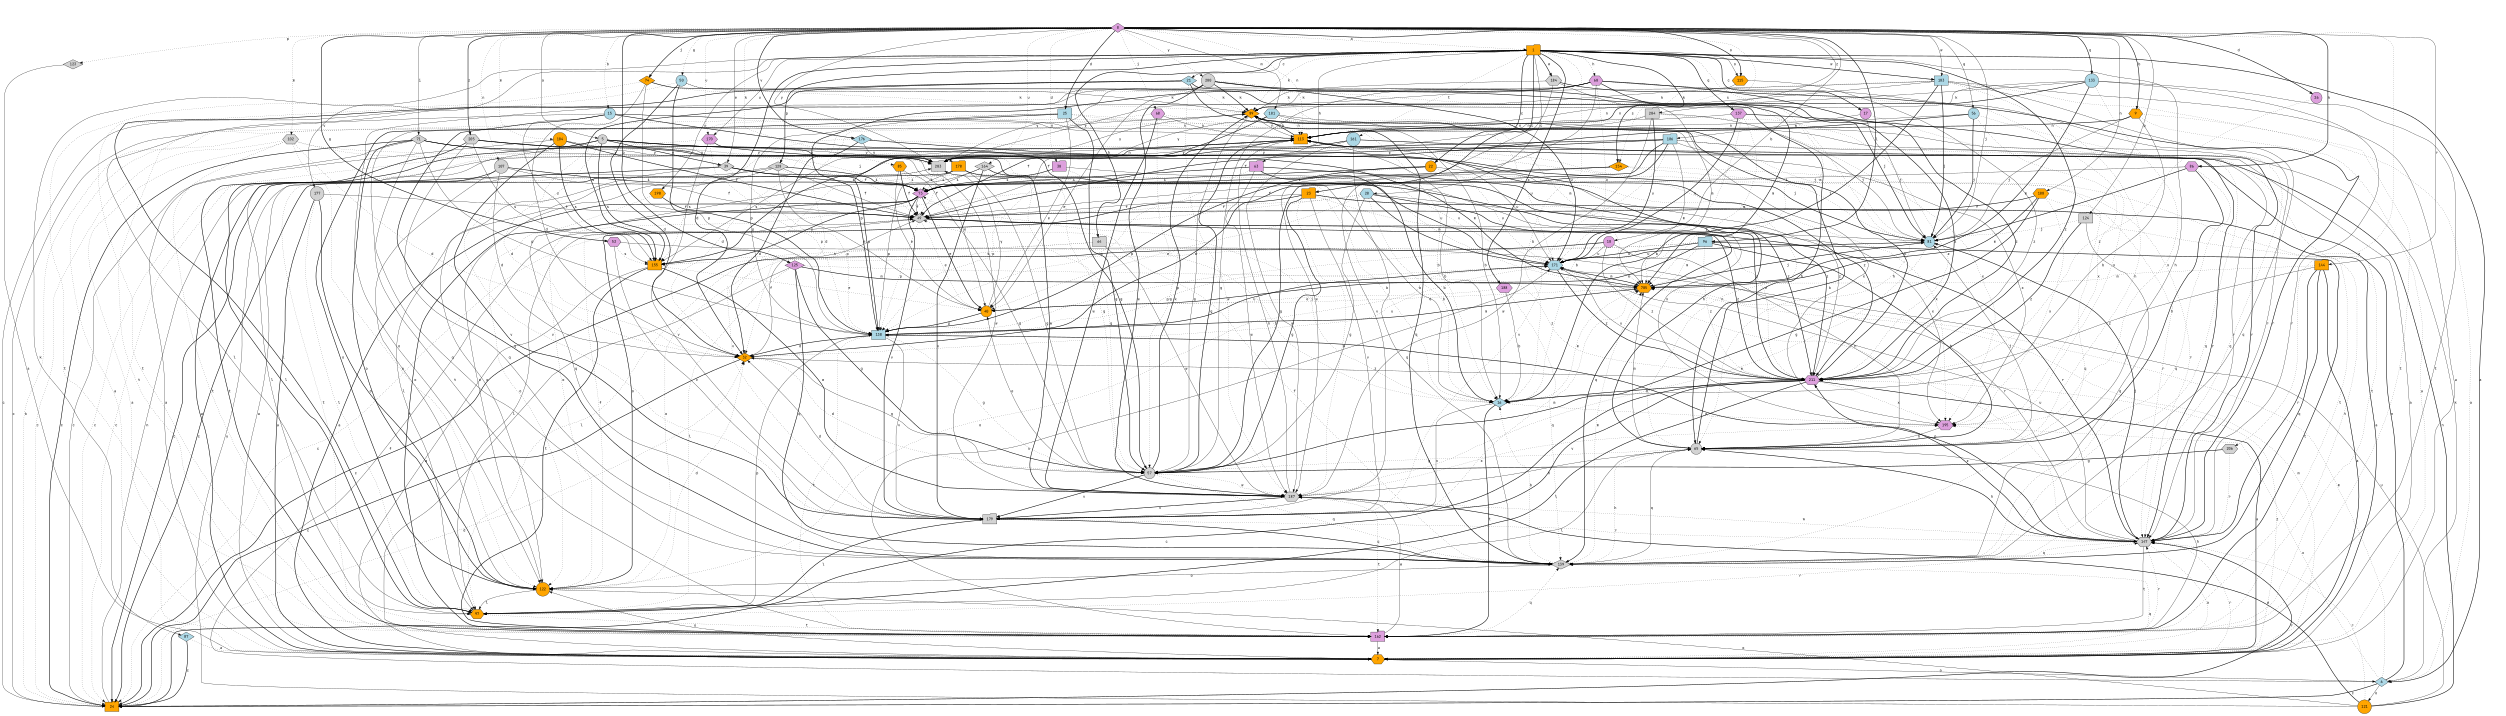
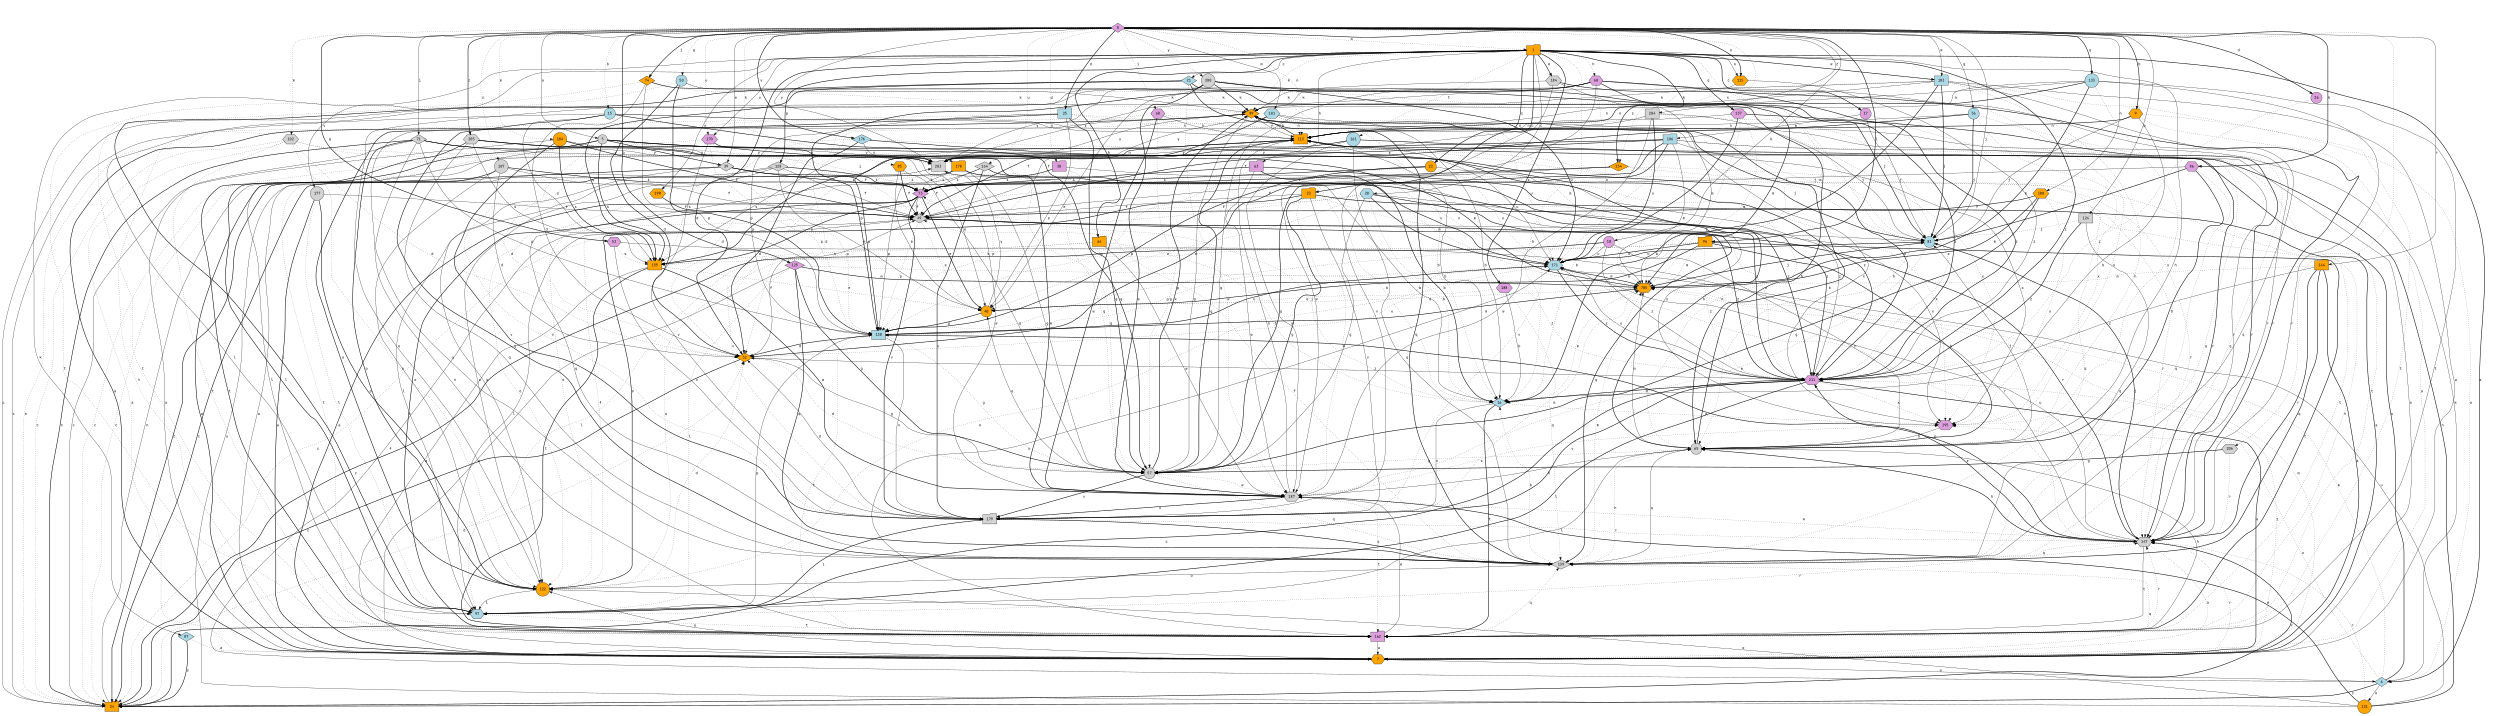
(73, 64) -> none
(1099, 242) -> (1099, 242)
(1705, 242) -> (1705, 242)
(120, 414) -> (120, 414)
(477, 614) -> (477, 614)
